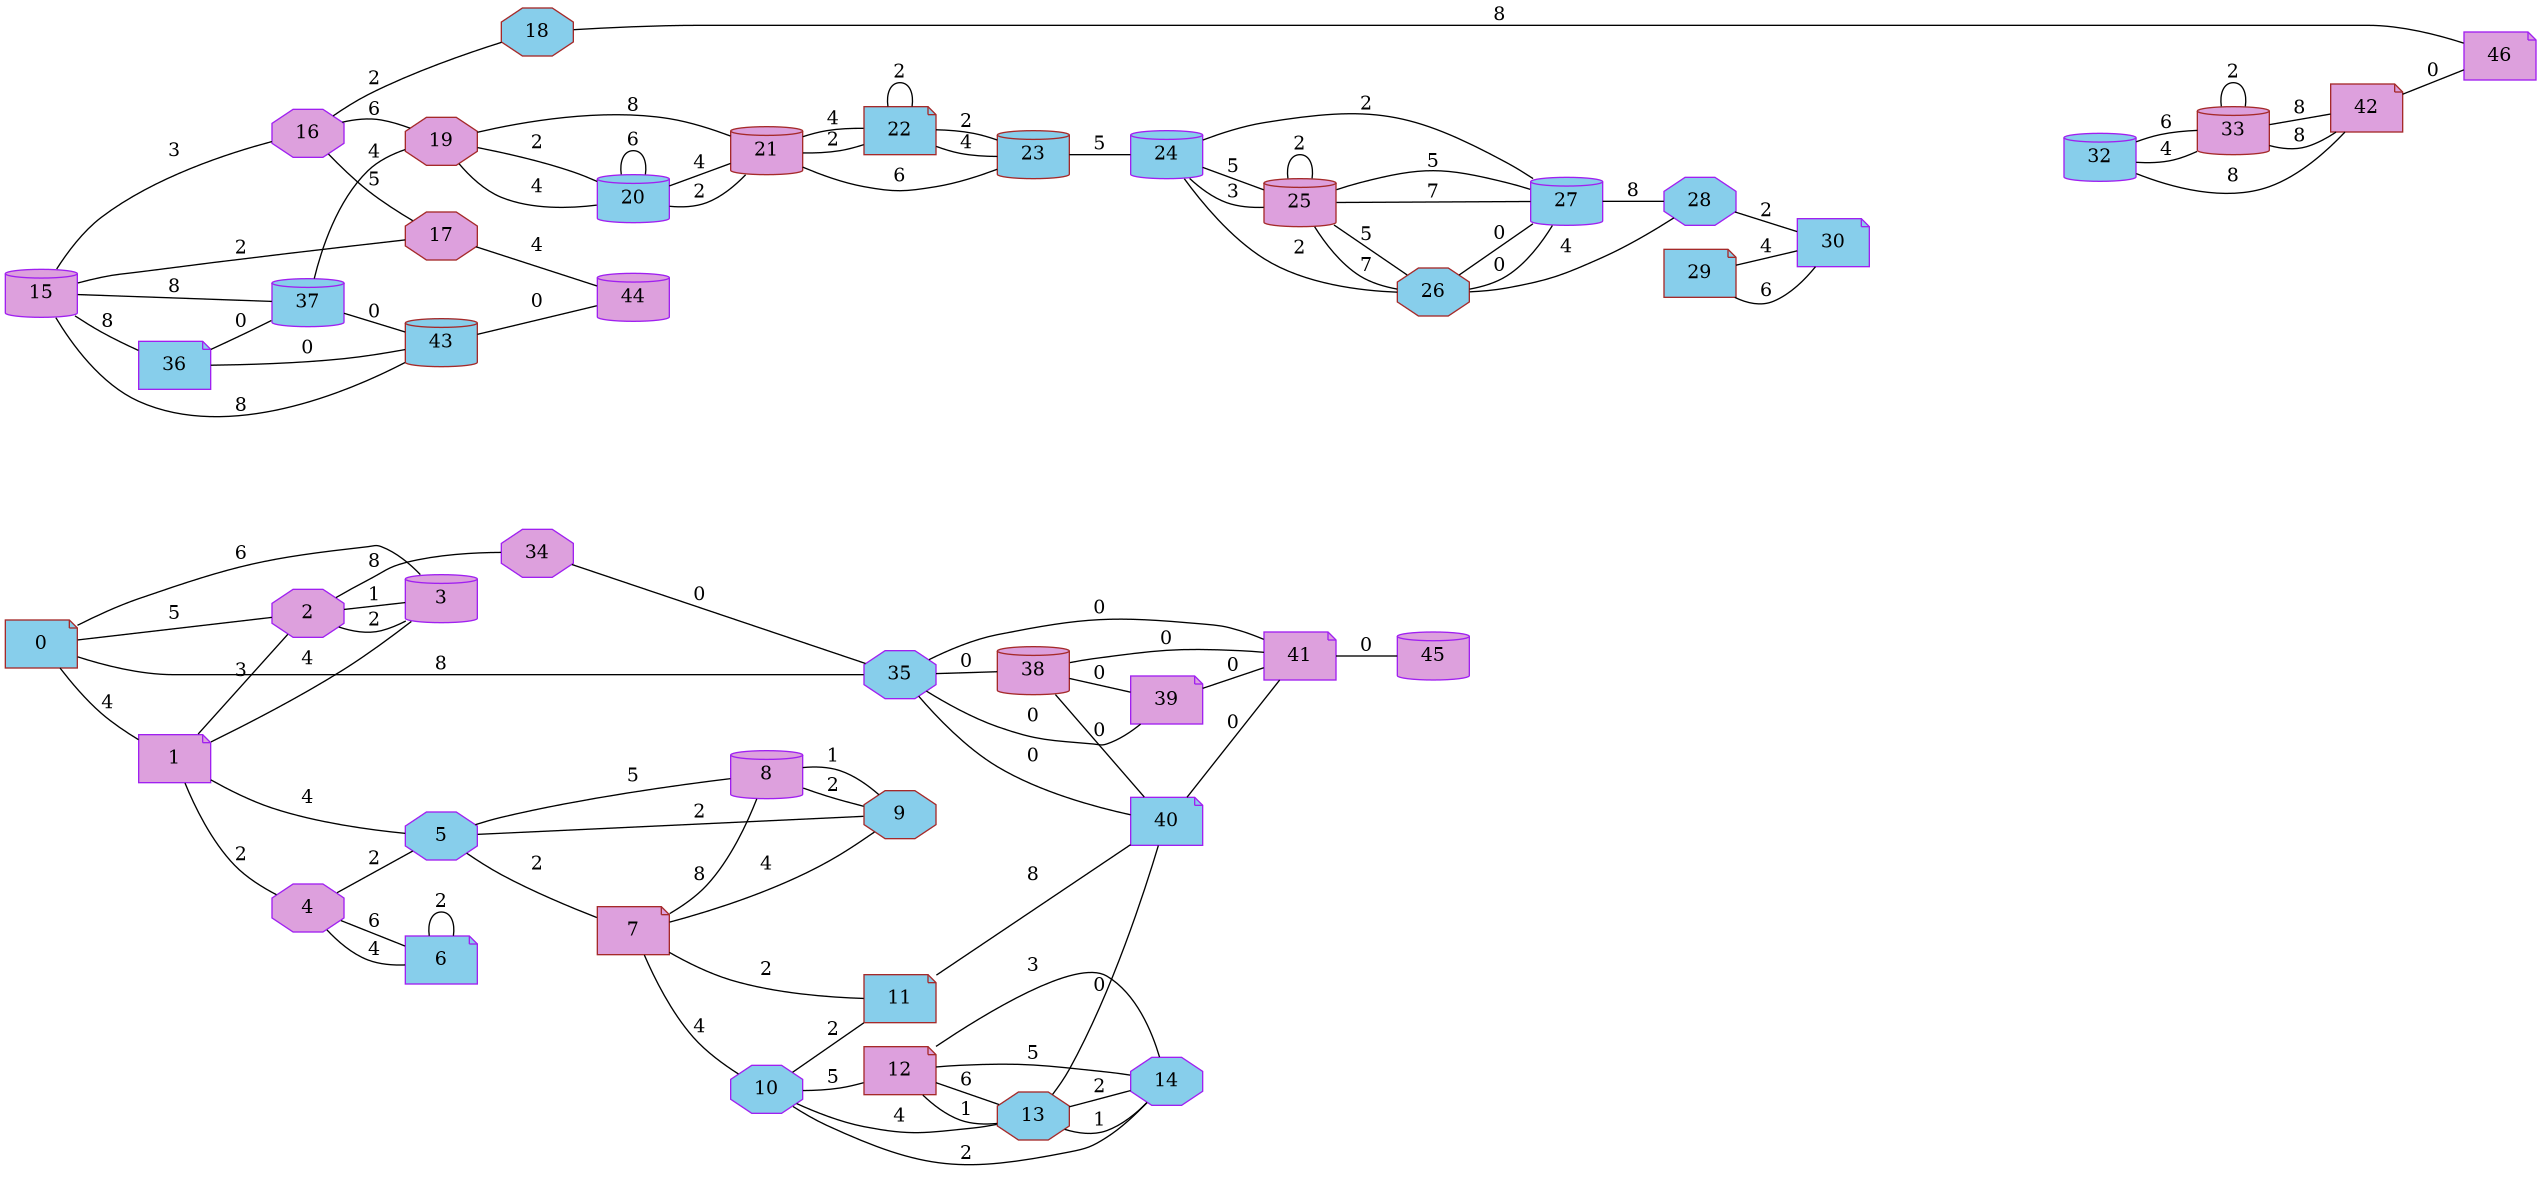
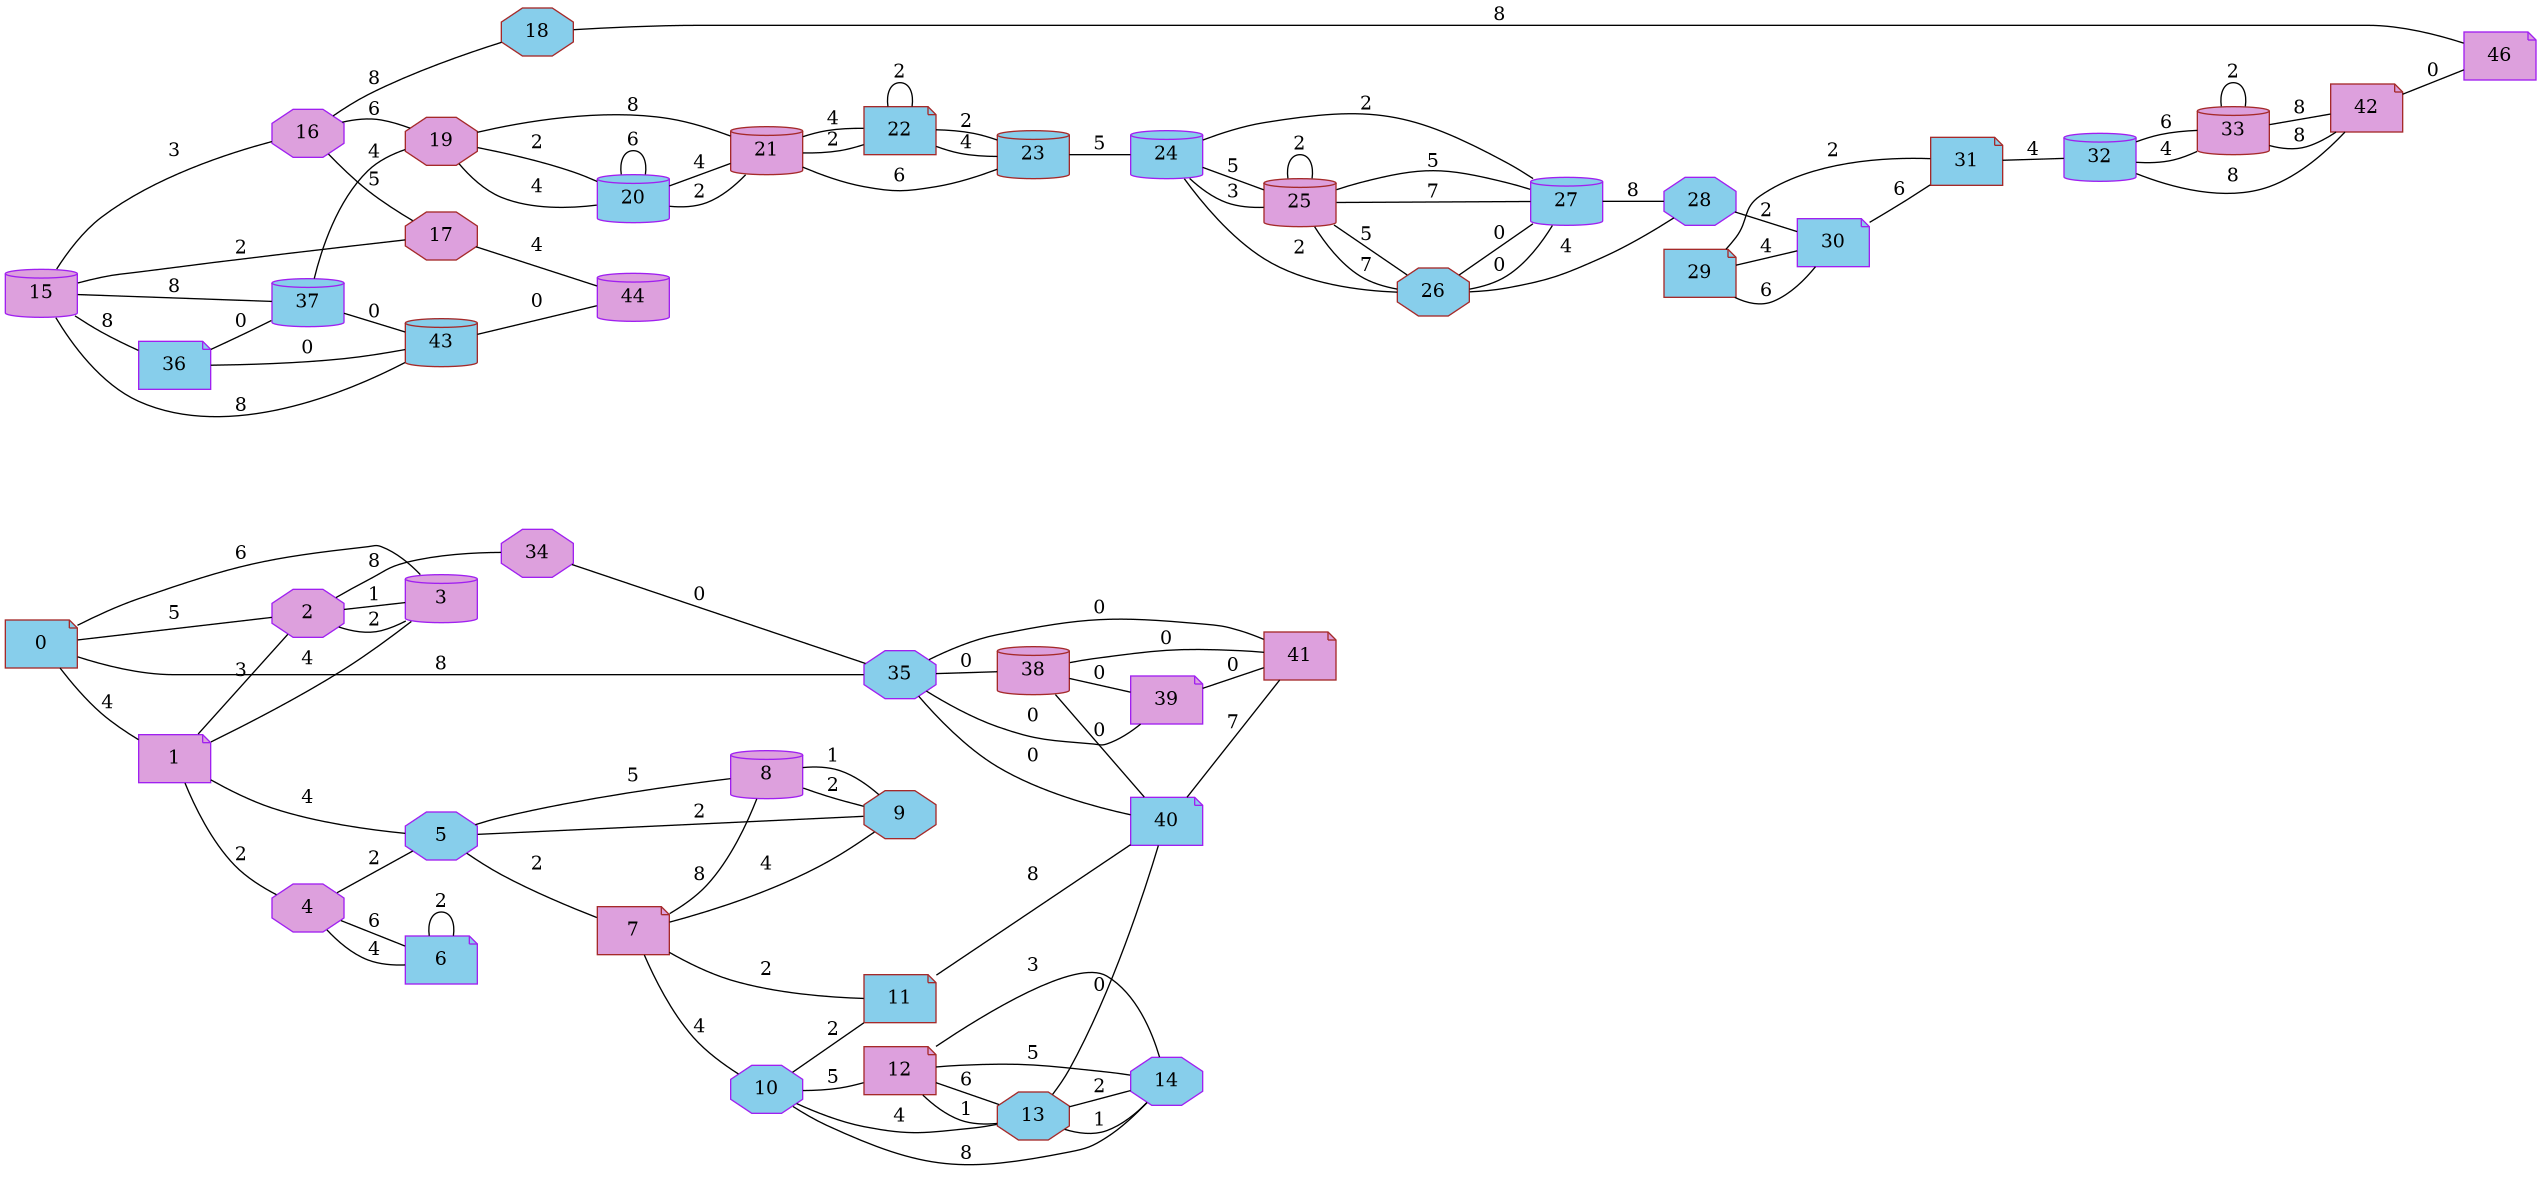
(375, 79) -> (375, 79)
none -> (1967, 161)
(1300, 656) -> (1300, 656)
(1433, 656) -> none
(1233, 723) -> (1233, 723)
(967, 1154) -> (967, 1154)
